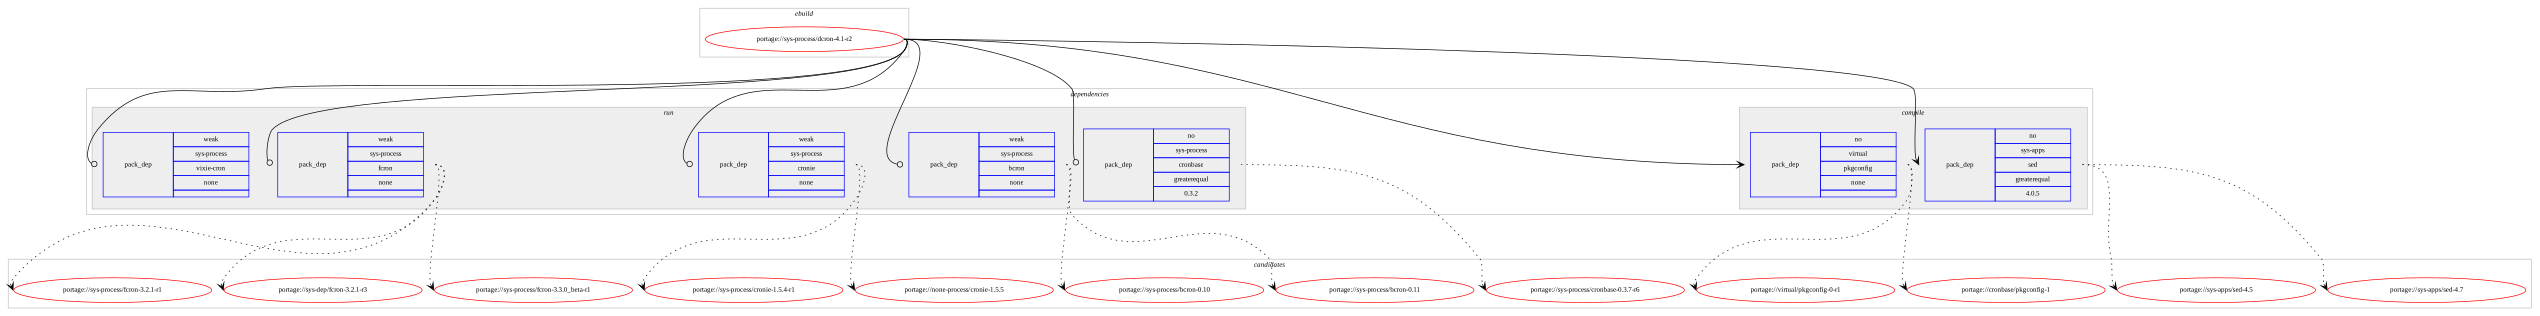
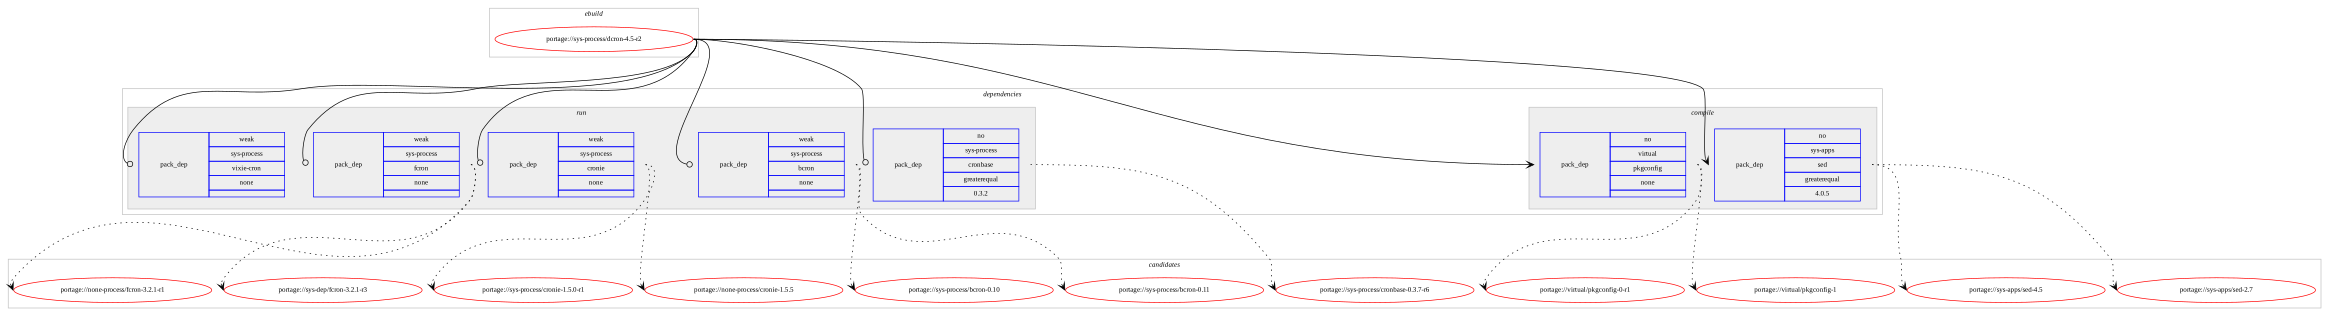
(804, 39) -> (594, 39)
(113, 290) -> (113, 290)
(534, 290) -> none
(744, 290) -> (534, 290)
(2006, 290) -> (1796, 290)
(2427, 290) -> (2216, 290)
